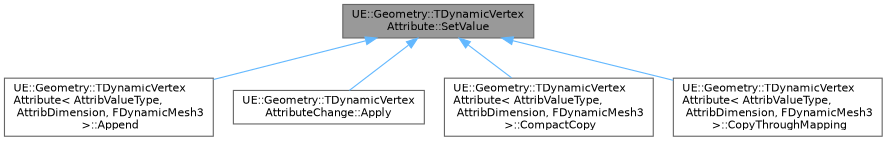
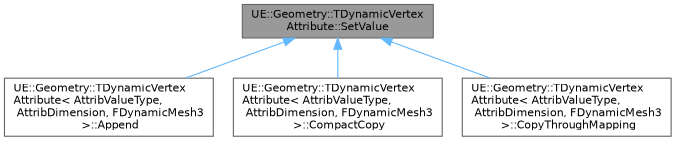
(329, 107) -> none
